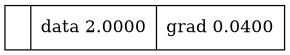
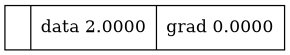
(221, 27) -> (221, 27)
